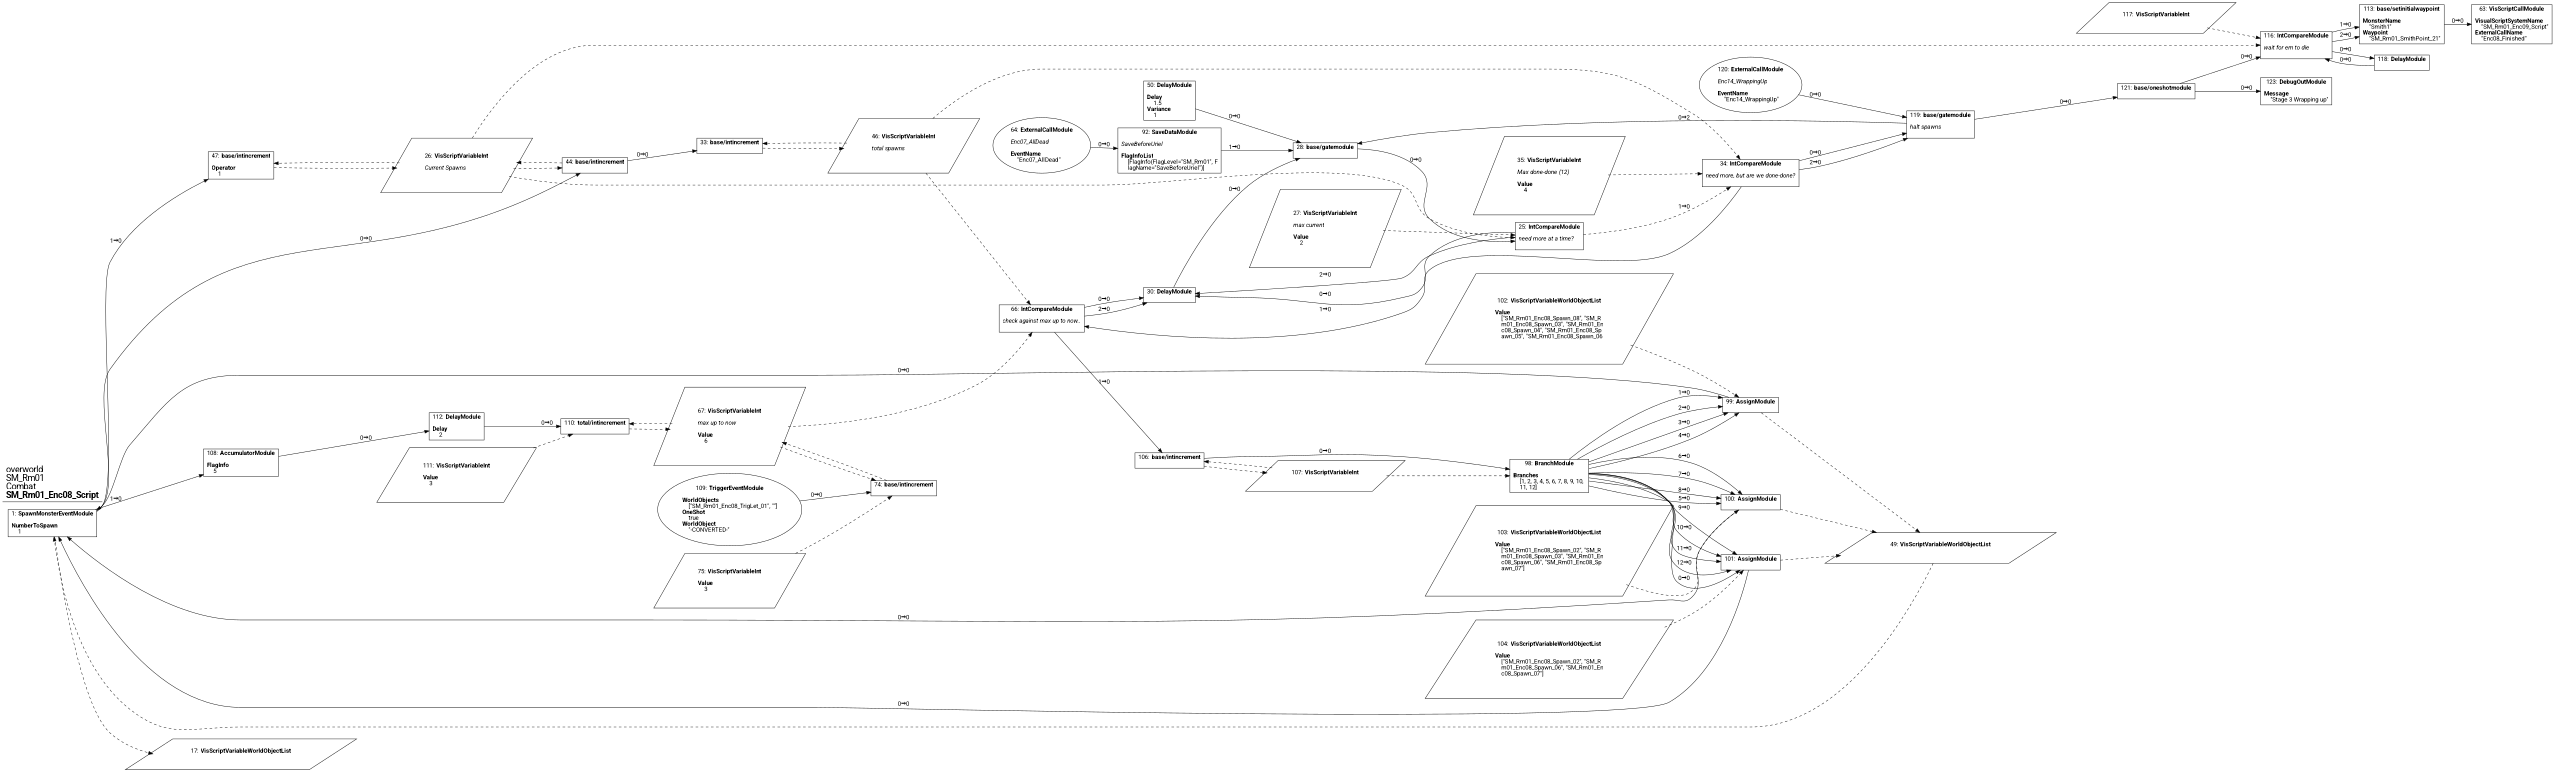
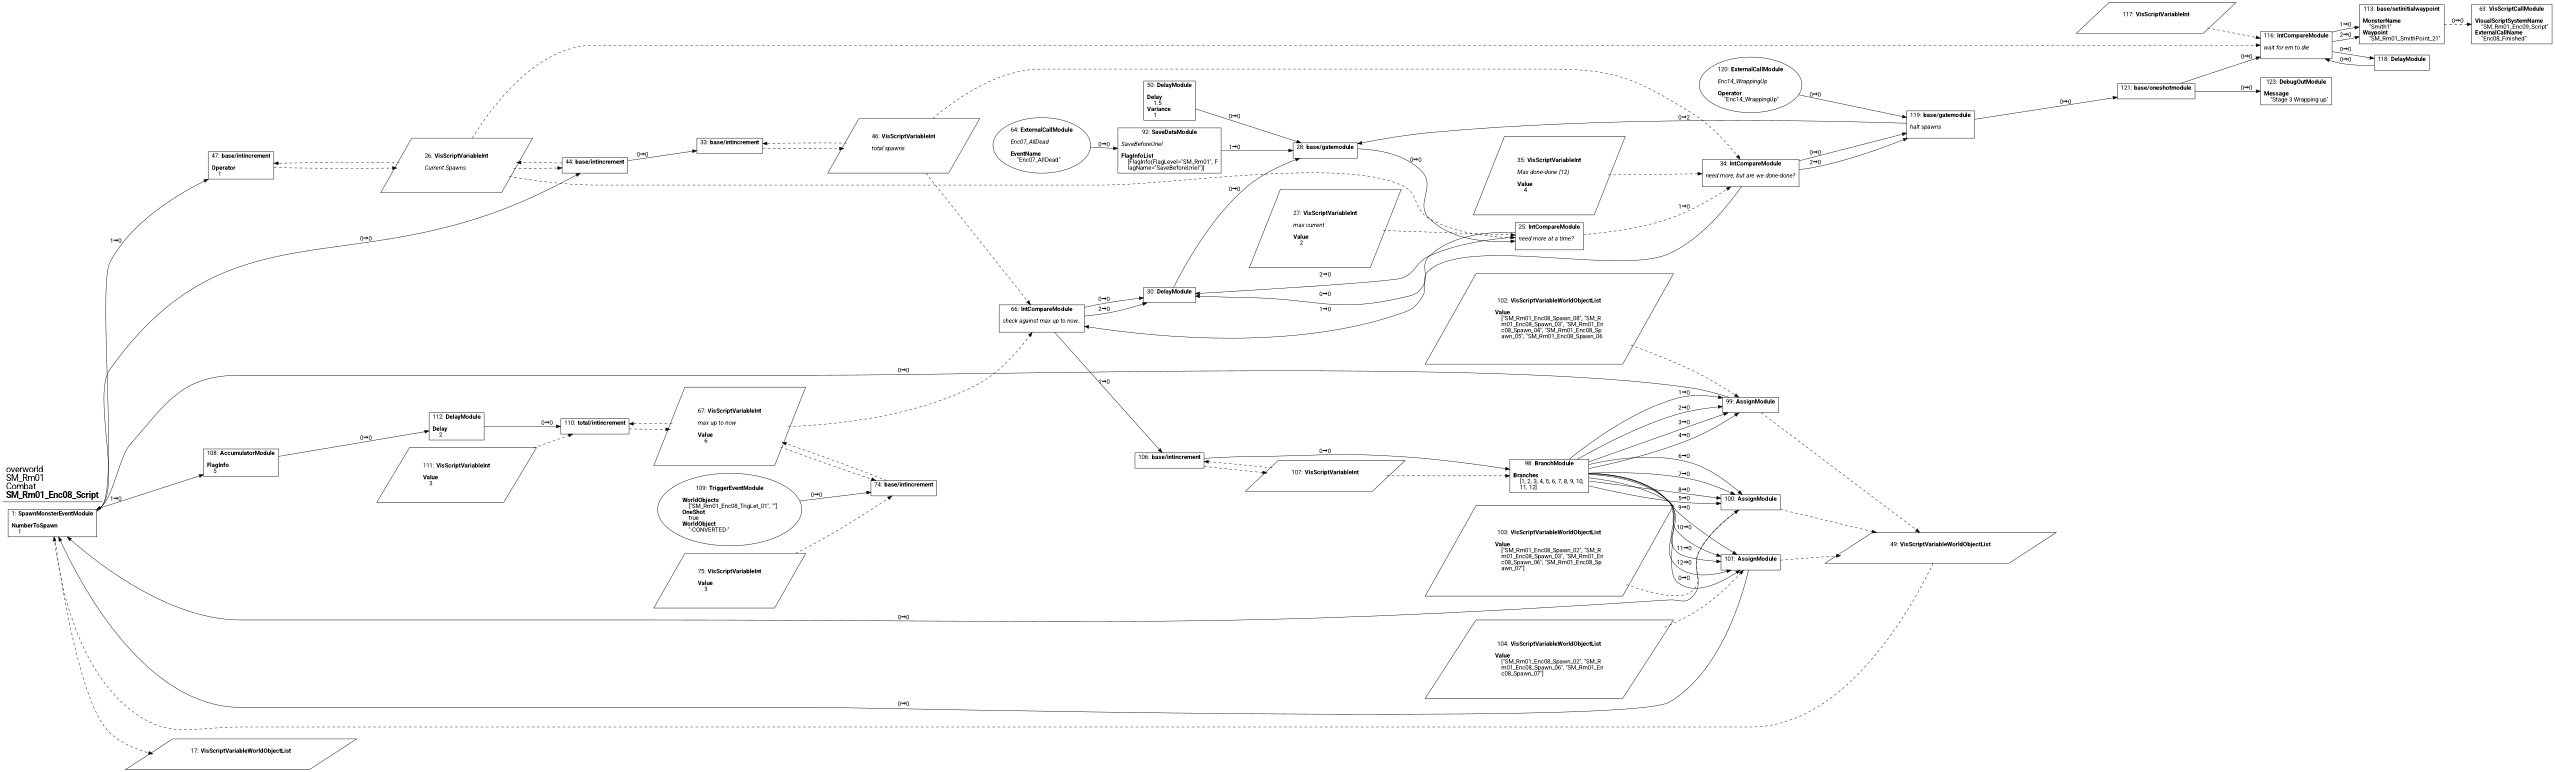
(2456, 24) -> (2456, 24)
(1733, 93) -> (1730, 93)
